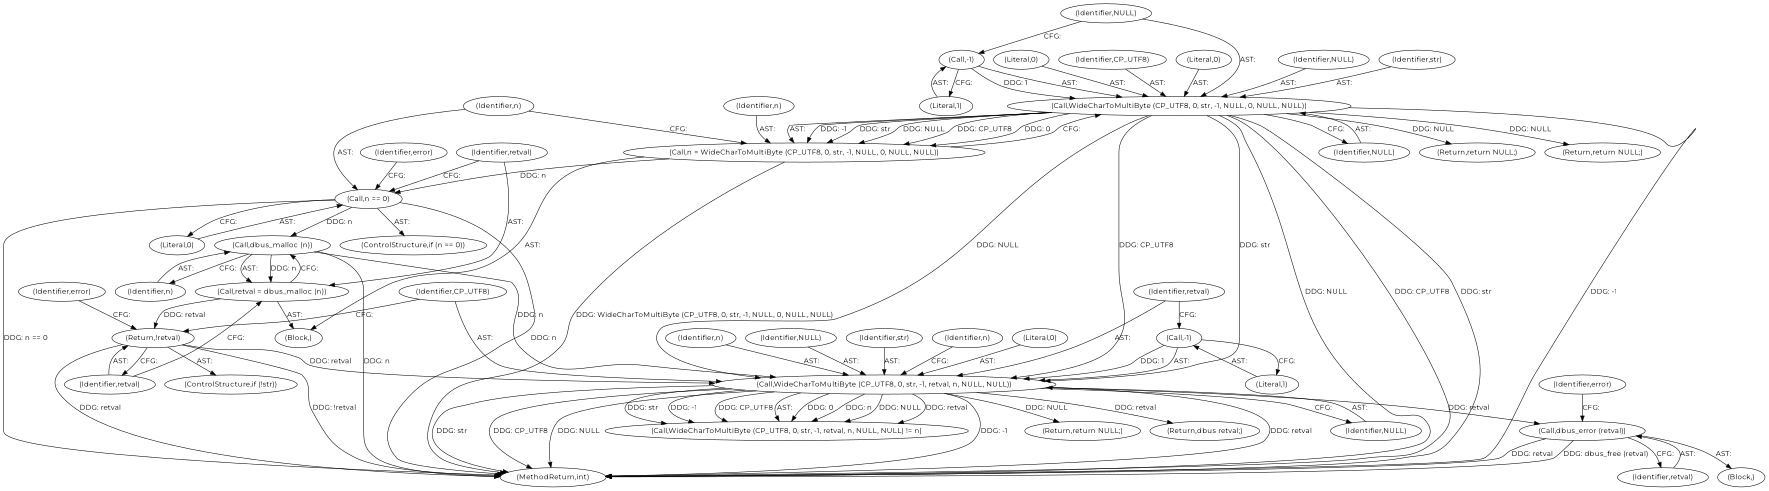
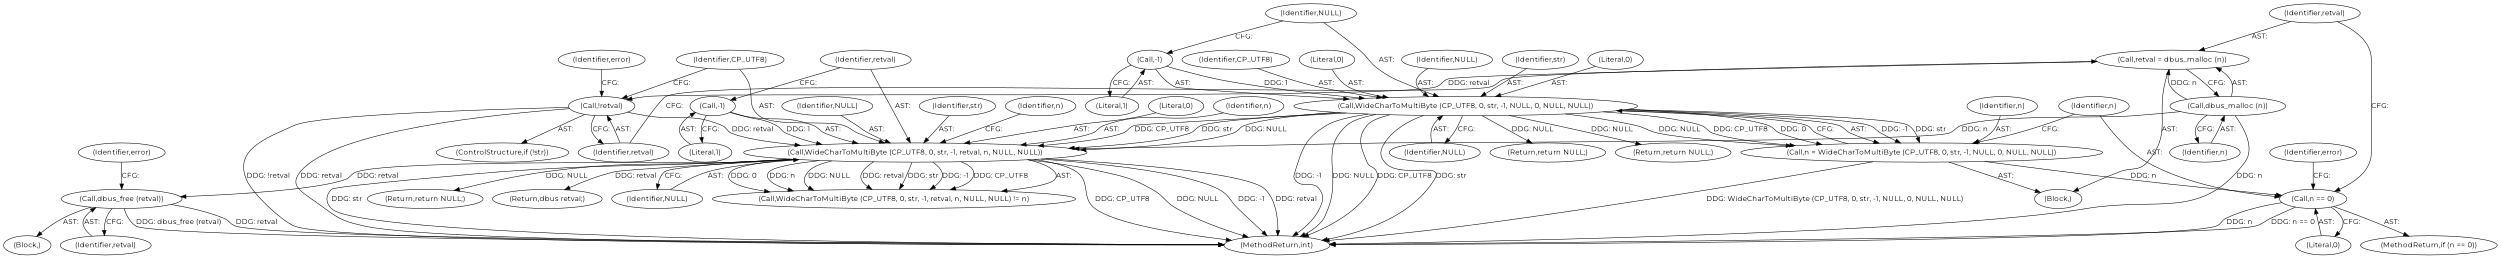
(324, 221) -> none
(413, 245) -> (2429, 245)
(153, 338) -> (602, 106)
(1582, 431) -> (122, 199)
